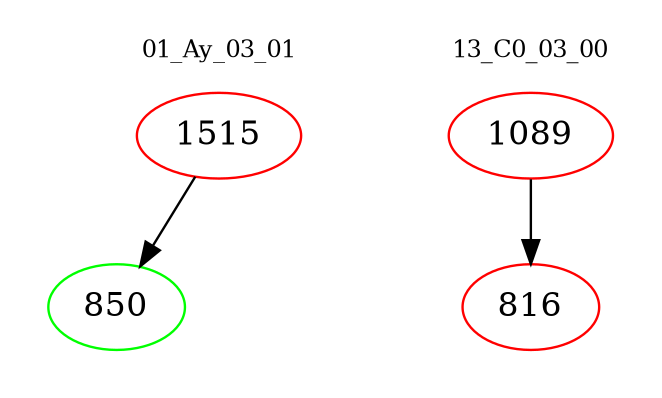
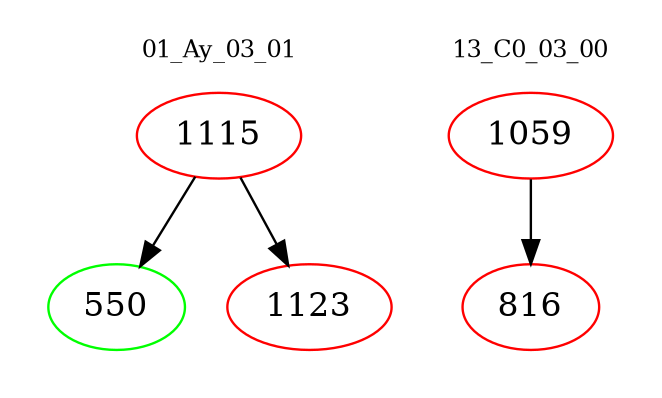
(219, 136) -> (219, 136)
(531, 136) -> (531, 136)
(117, 307) -> (117, 307)
none -> (309, 307)
